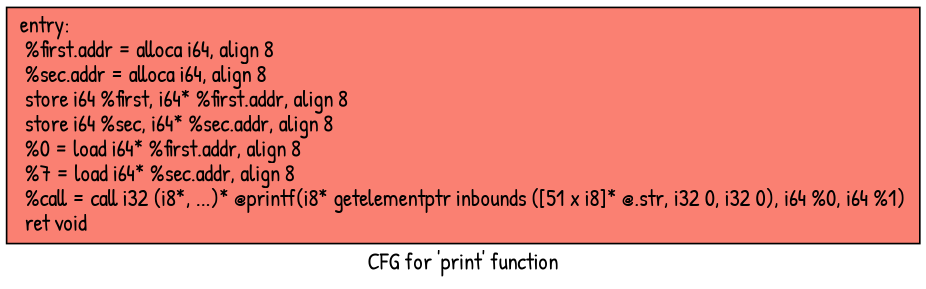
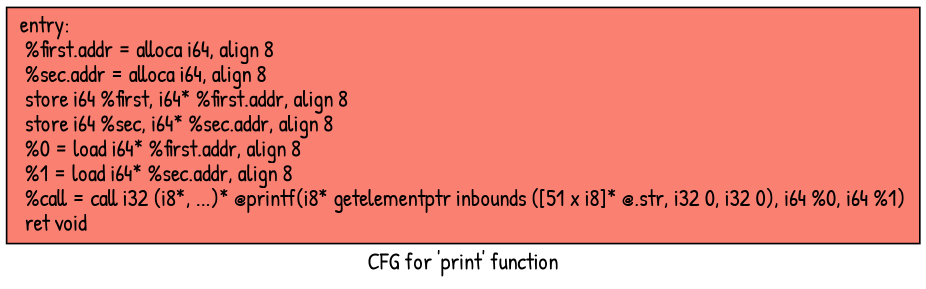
(158, 174) -> (157, 174)
